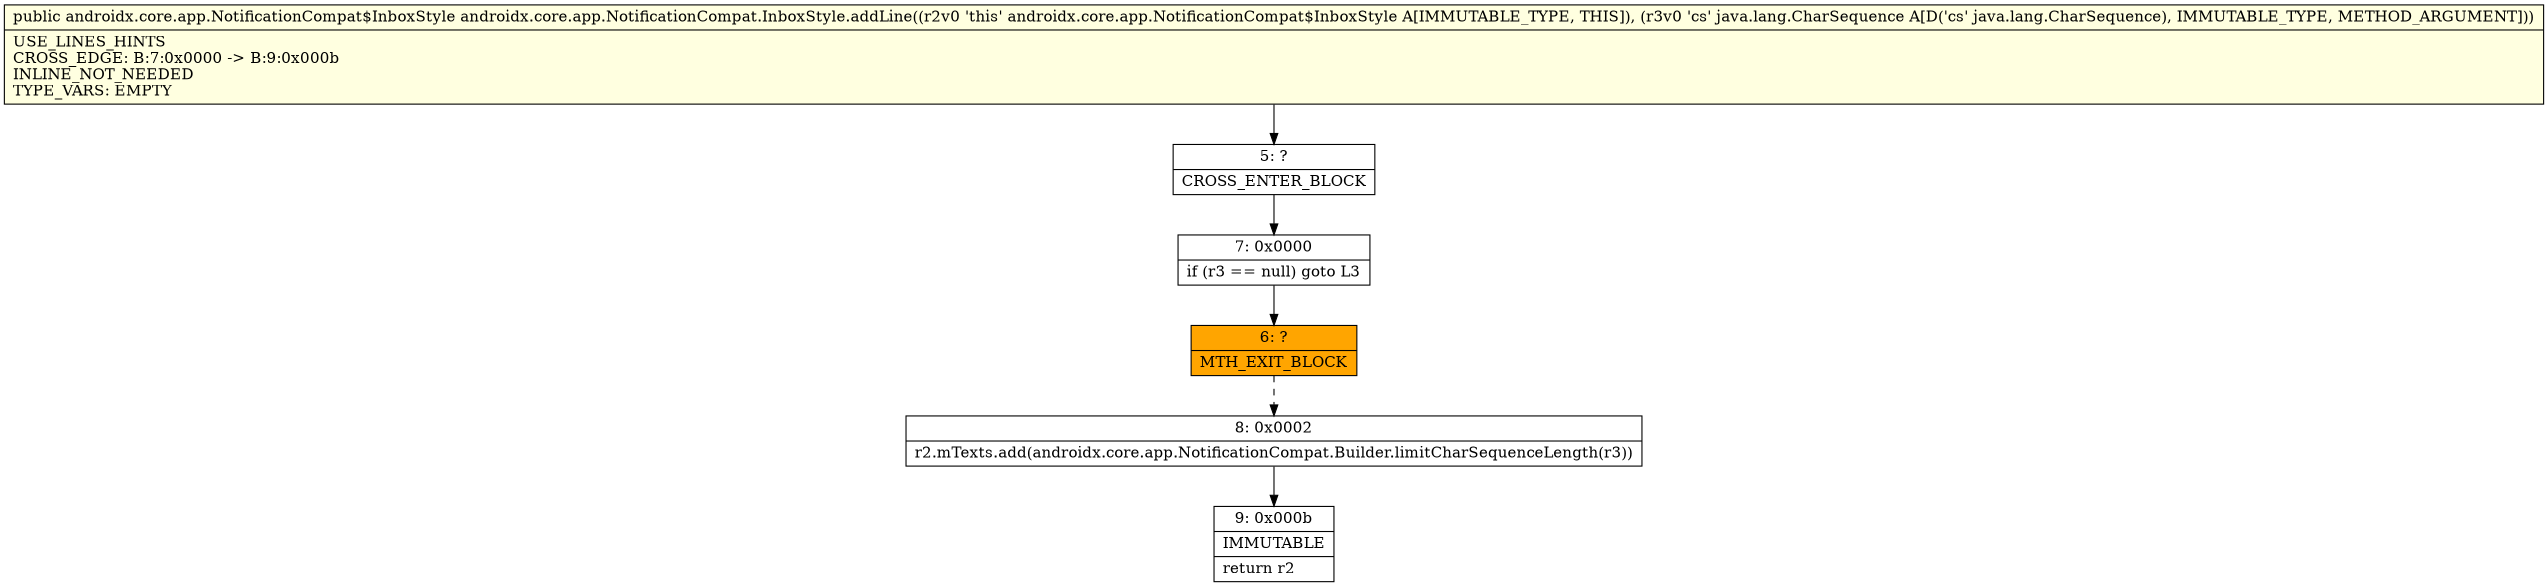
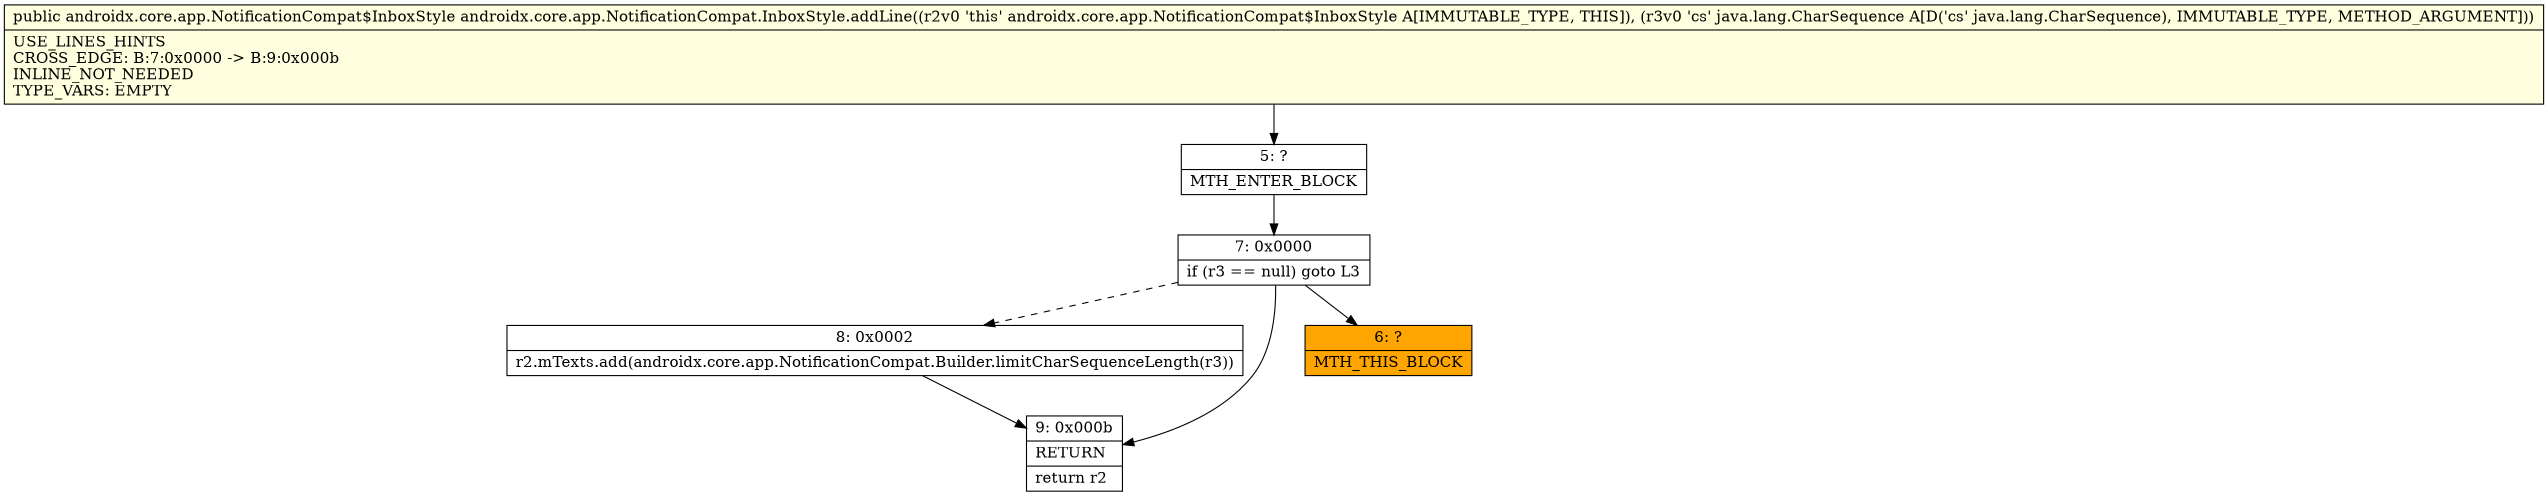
(1274, 182) -> (1274, 182)
(1274, 363) -> (1388, 363)
(1274, 390) -> (1086, 303)
none -> (1238, 391)
(1274, 544) -> (1071, 453)
